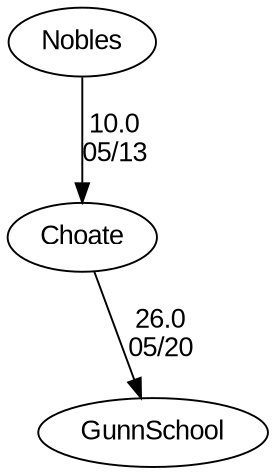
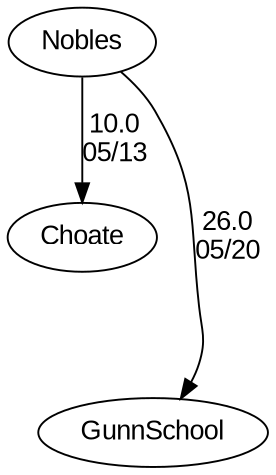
(114, 326) -> (192, 218)
